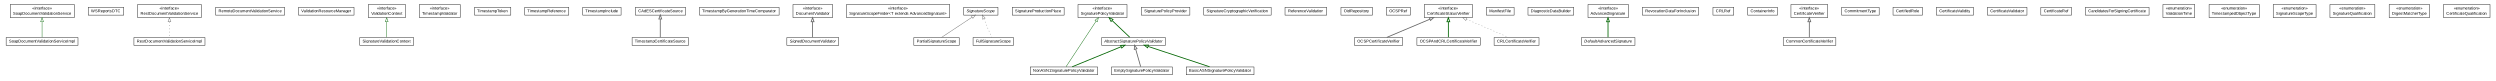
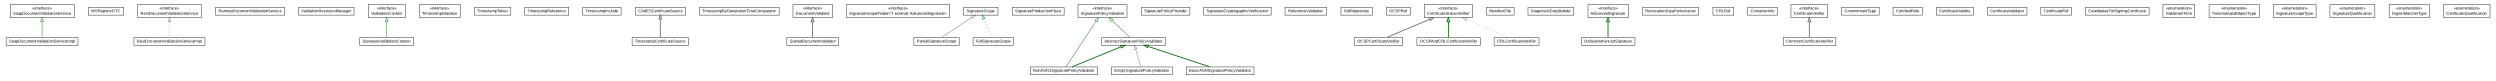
(988, 28) -> (988, 28)
(1121, 29) -> (1121, 29)
(1138, 58) -> (1138, 58)
